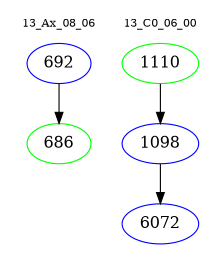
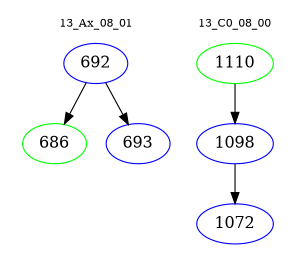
(59, 24) -> (96, 24)
(160, 24) -> (235, 24)
none -> (138, 144)
(160, 224) -> (235, 224)
